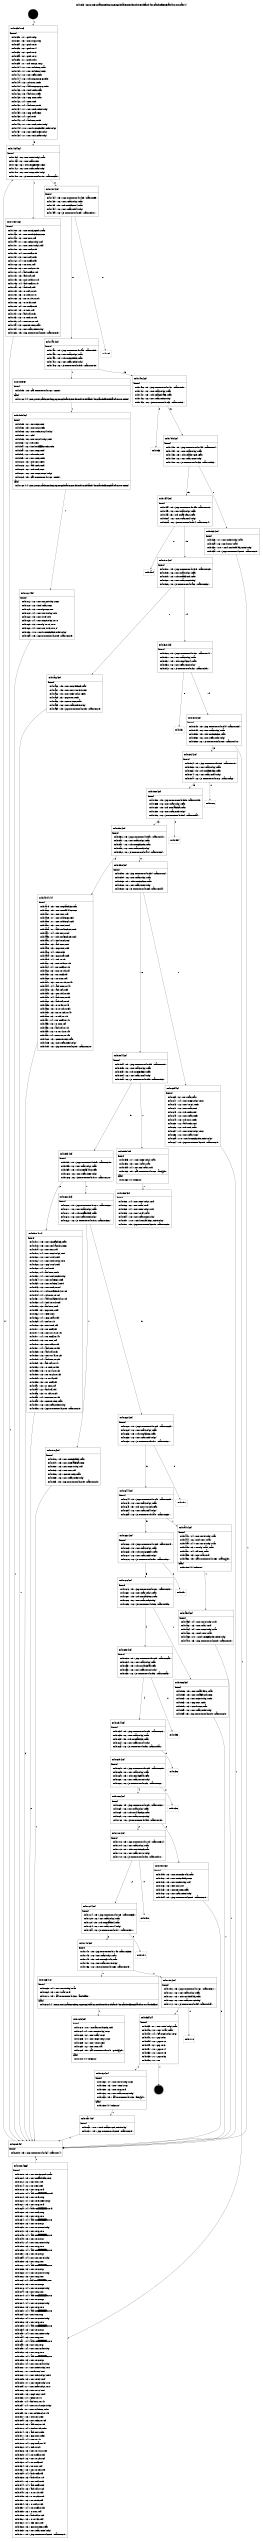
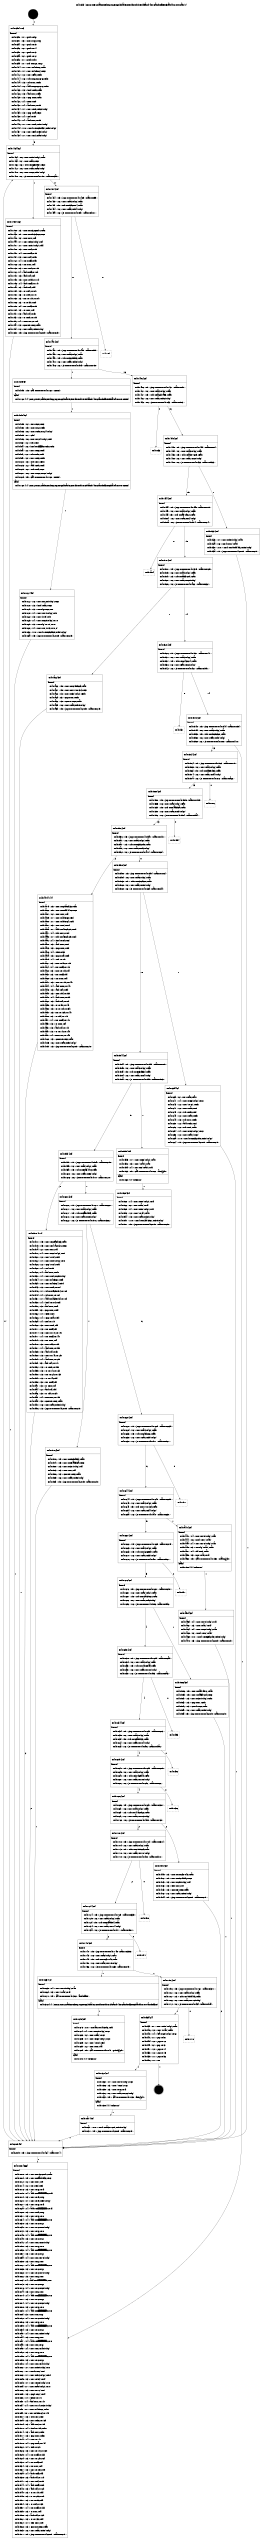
none -> (138, 1753)
(36, 2160) -> (37, 2159)
